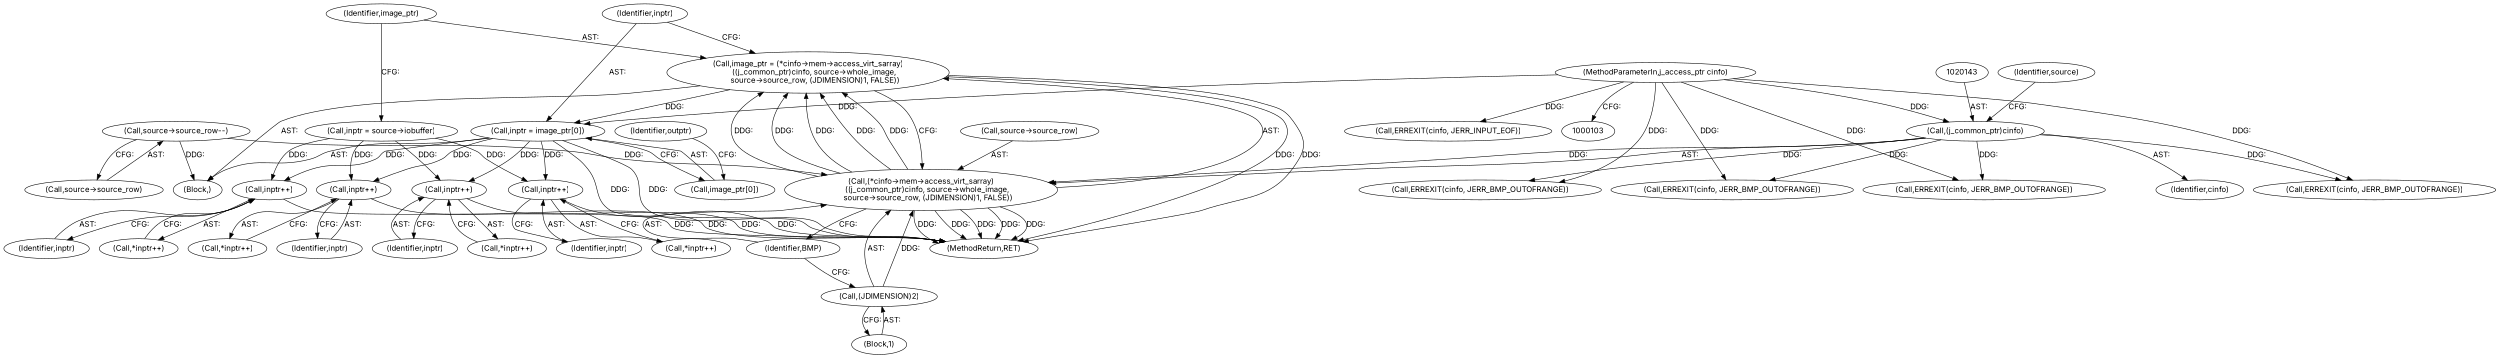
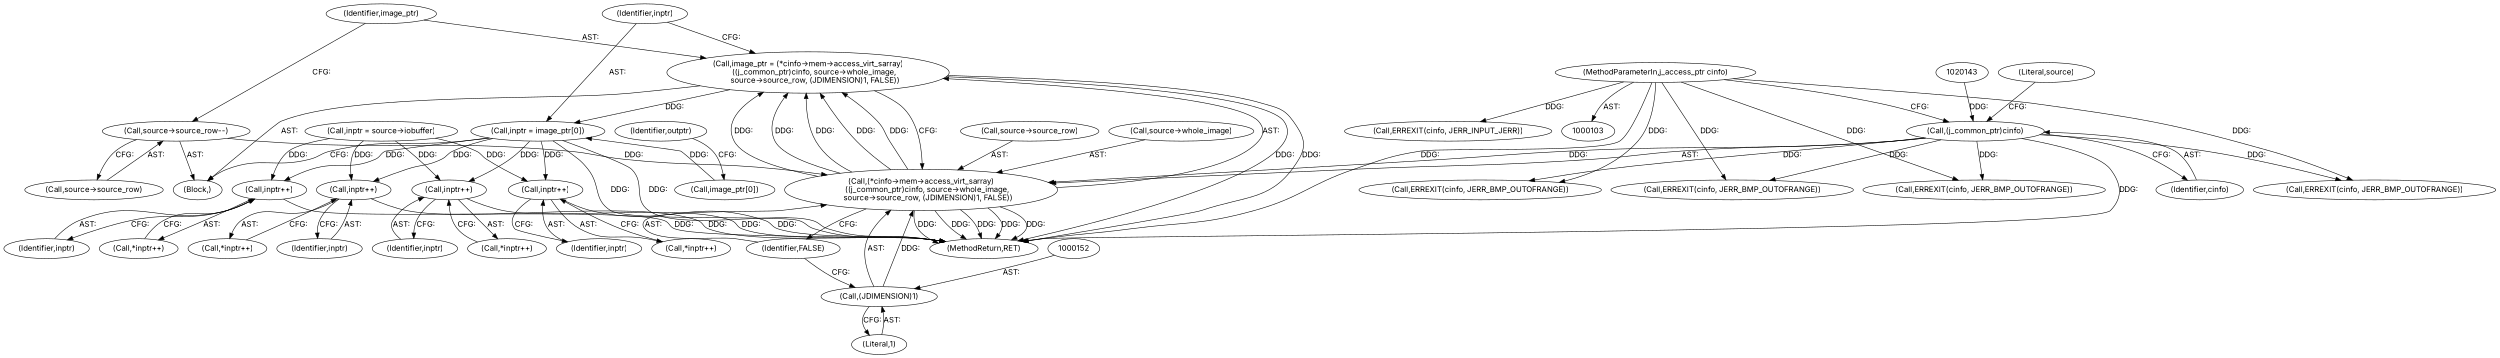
(381, 70) -> (281, 71)
(2046, 72) -> (2046, 72)
(1074, 91) -> (1338, 175)
(1613, 107) -> (1613, 107)
(1921, 107) -> (1921, 107)
(1980, 107) -> (1980, 107)
none -> (1181, 131)
(1448, 131) -> (1448, 131)
none -> (2123, 138)
(645, 150) -> none
(196, 155) -> (196, 155)
(340, 155) -> (340, 155)
(700, 155) -> (700, 155)
(2163, 155) -> (2163, 155)
none -> (1639, 231)
(793, 249) -> (793, 249)
none -> (1074, 249)
(879, 297) -> (879, 297)
(879, 345) -> (879, 345)
